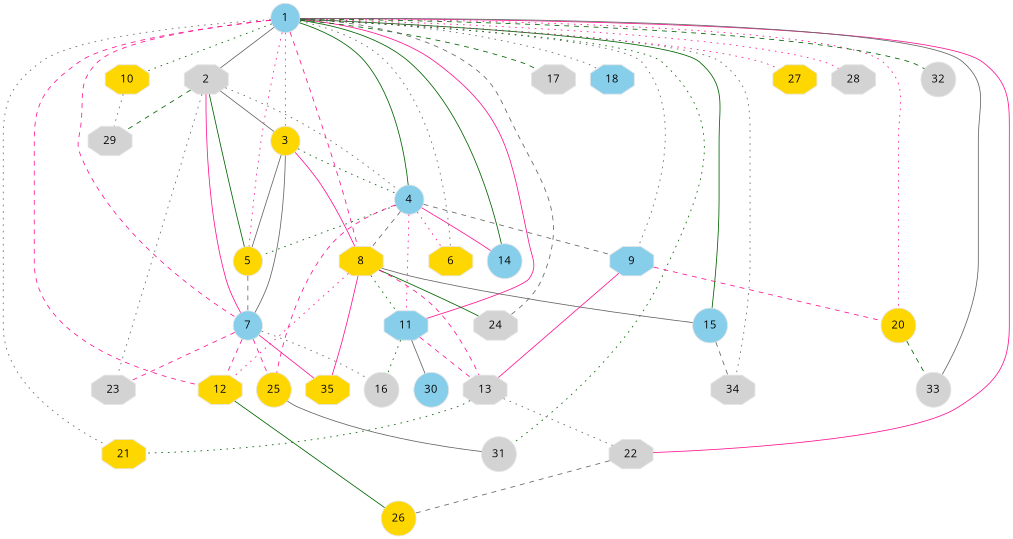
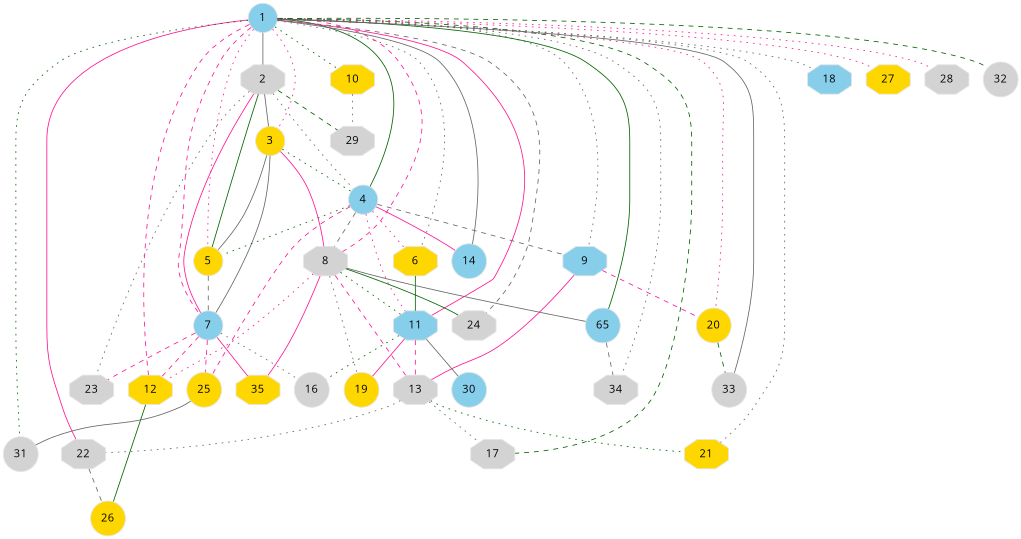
(439, 95) -> (447, 71)
(361, 261) -> (326, 261)
none -> (415, 300)
(710, 325) -> (603, 325)
none -> (362, 390)
none -> (454, 422)
